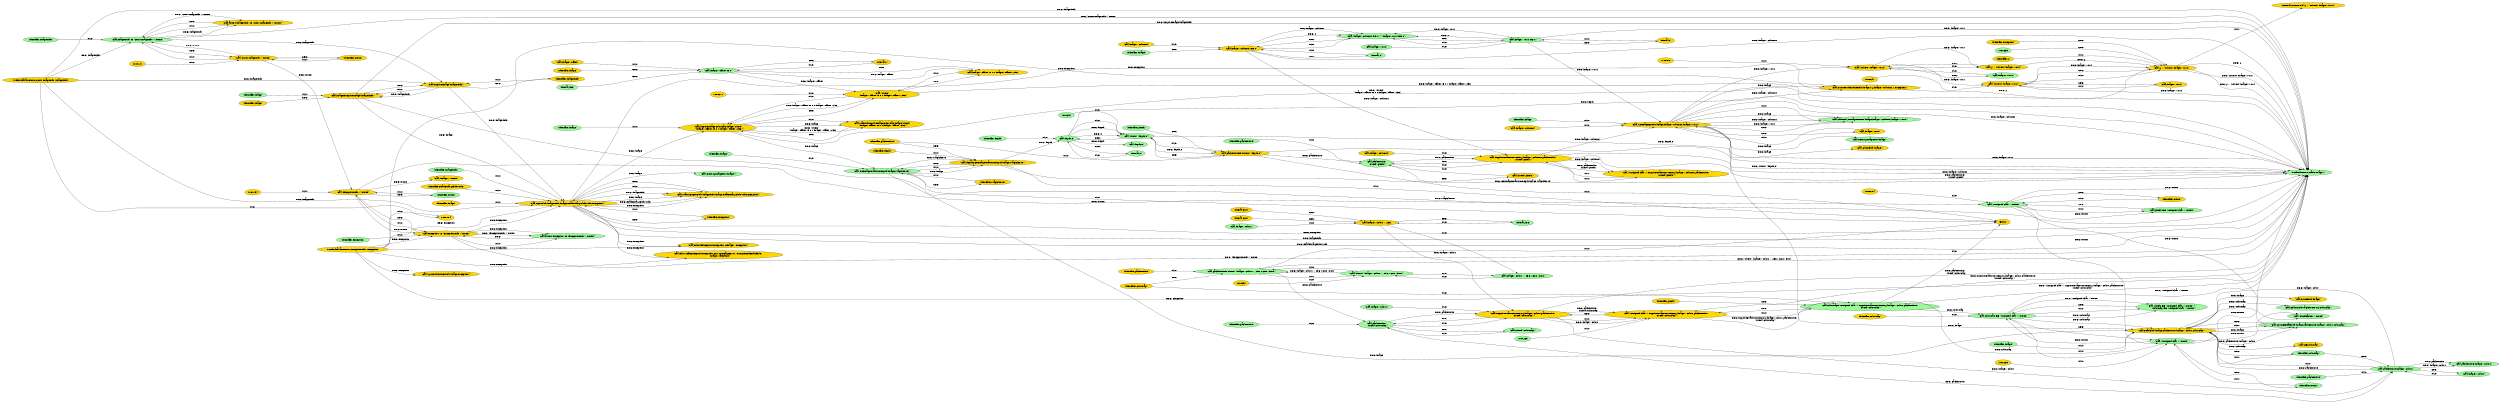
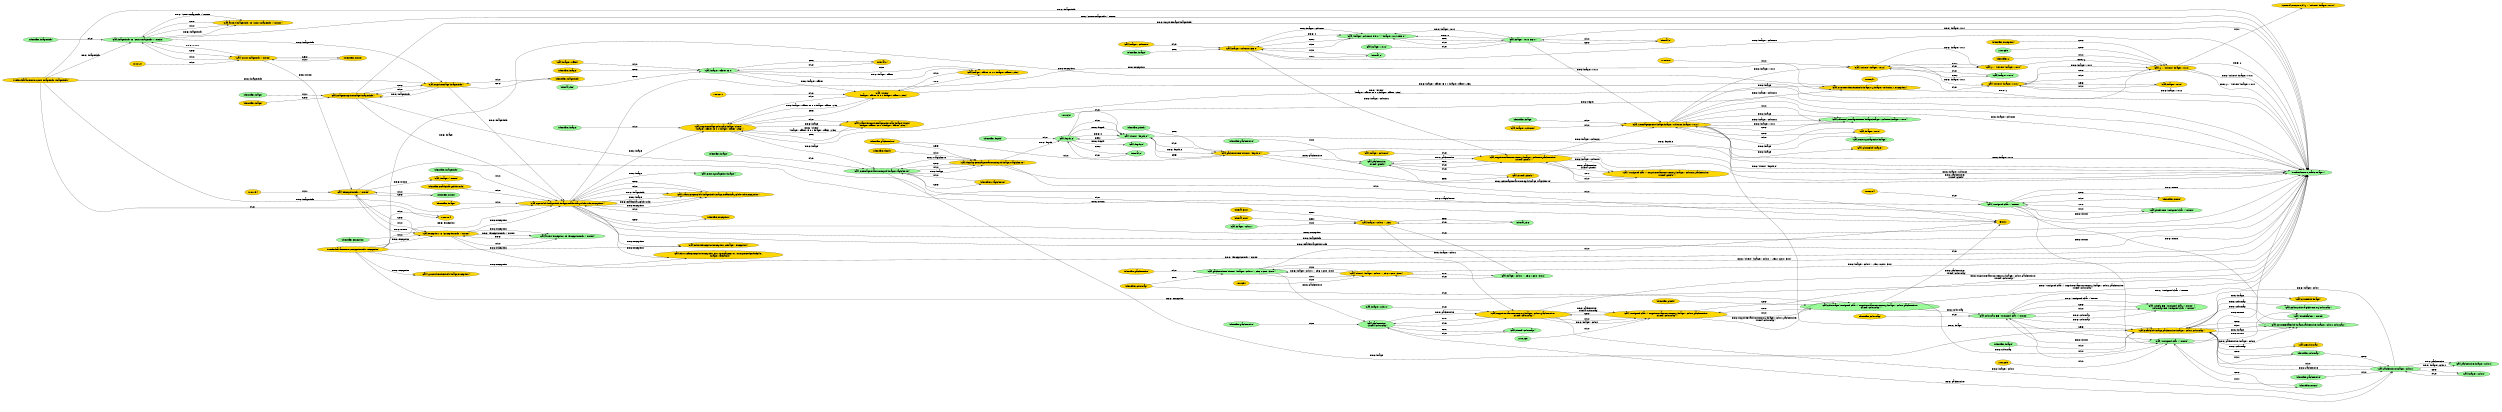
none -> (1881, 266)
(1376, 273) -> (1376, 273)
